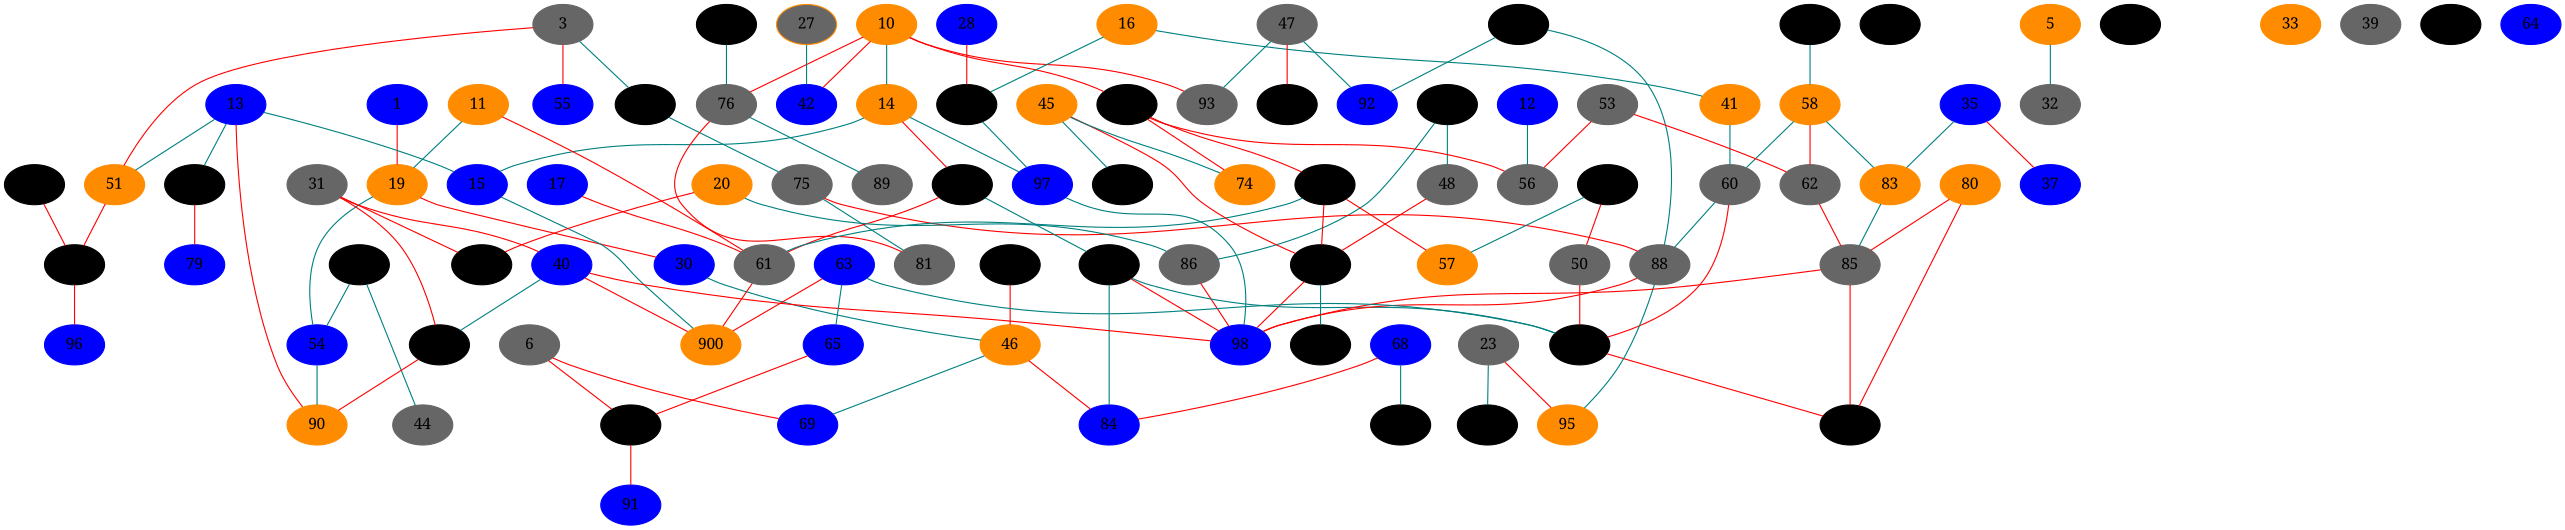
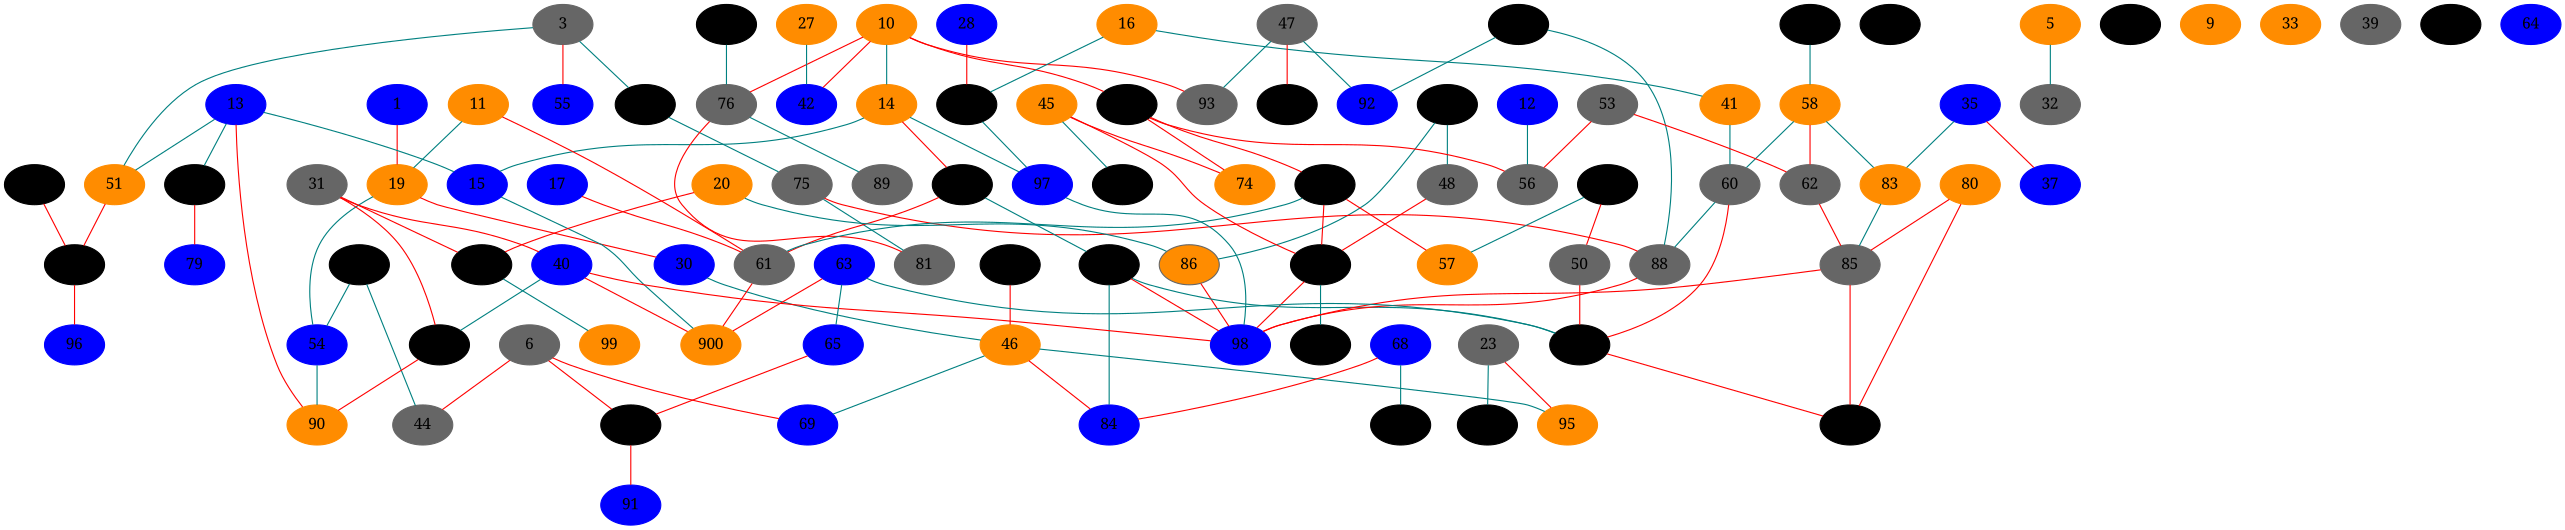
(807, 24) -> (807, 24)
none -> (2211, 24)
(308, 53) -> (308, 53)
(1145, 146) -> (1145, 146)
(1189, 265) -> (1189, 265)
none -> (610, 345)
(1628, 351) -> (1293, 376)
none -> (476, 385)
